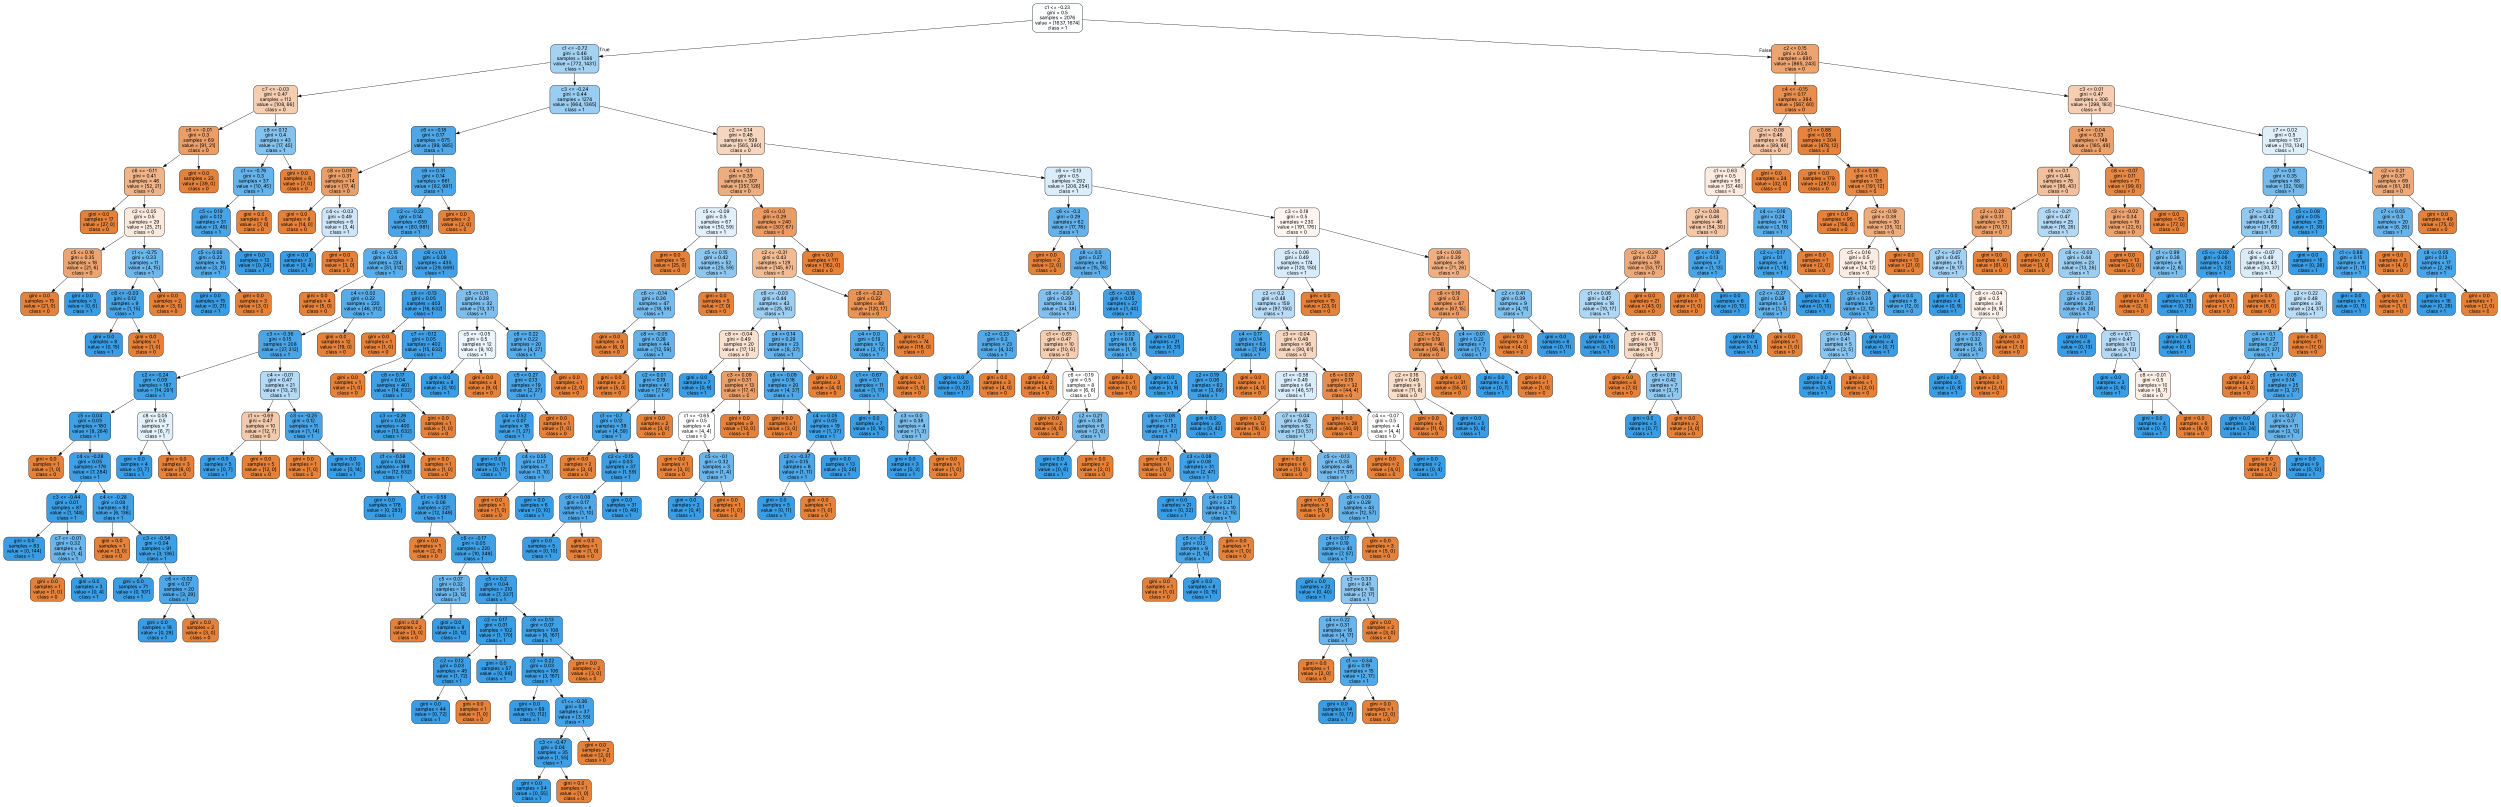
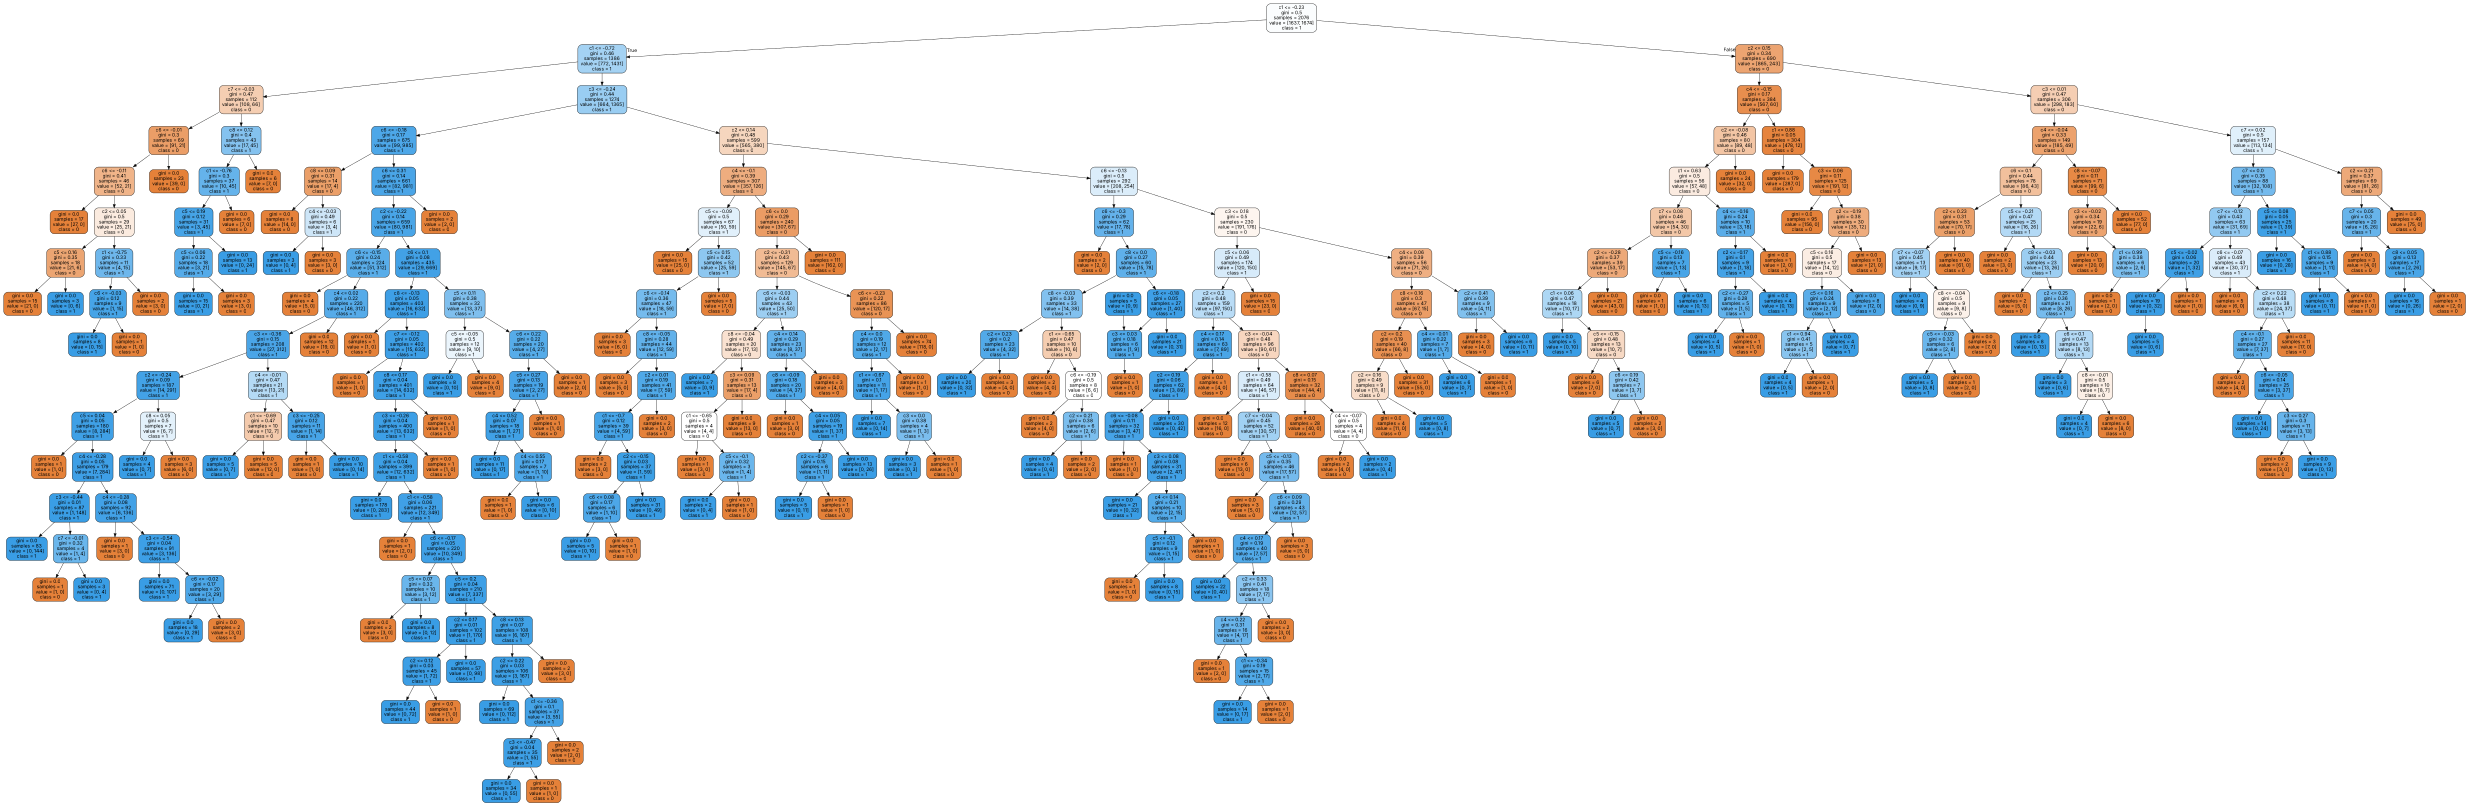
none -> (2013, 304)
(1143, 365) -> (1124, 321)
